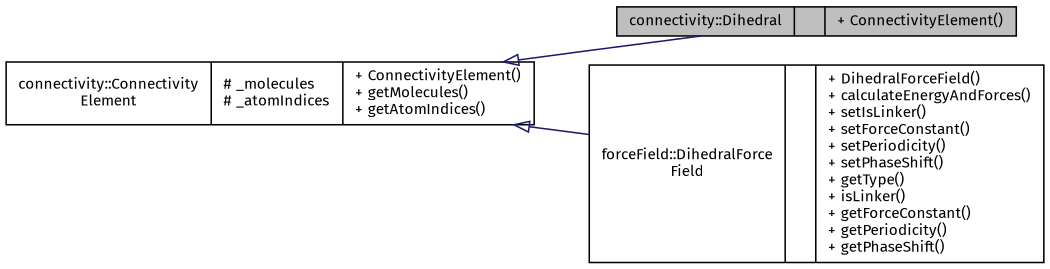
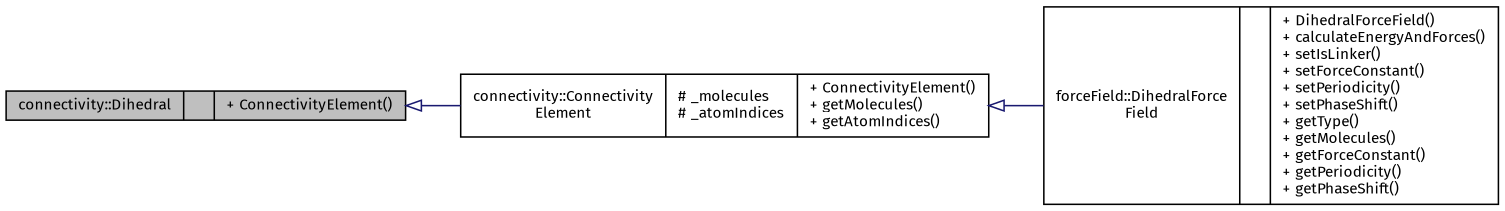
(610, 48) -> (441, 106)
(867, 197) -> (1339, 139)
